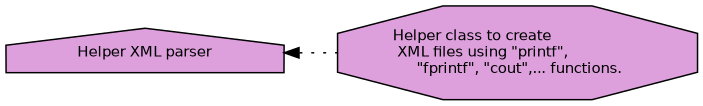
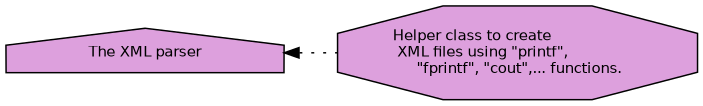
(145, 53) -> (145, 53)
